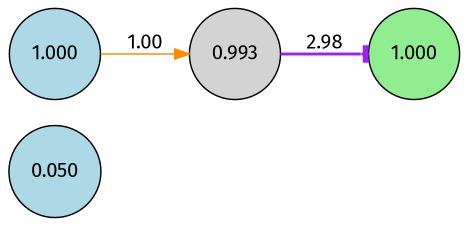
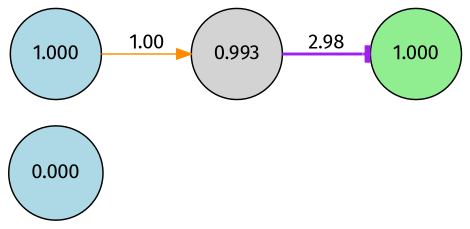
(55, 172) -> (56, 173)
